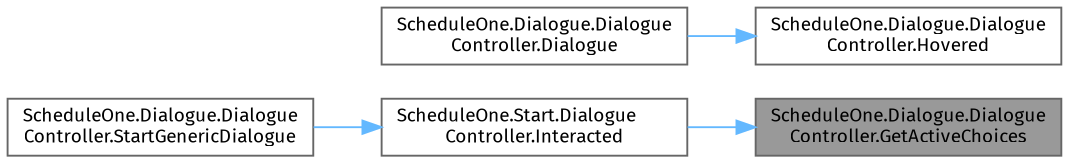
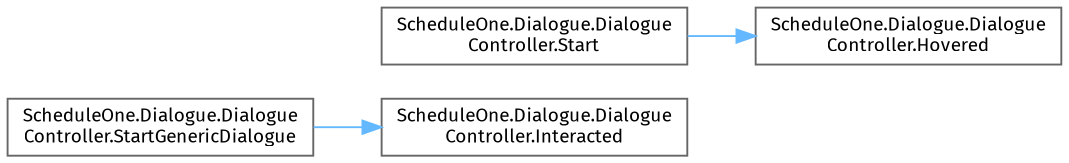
(534, 36) -> (534, 36)
(534, 127) -> (534, 127)
(908, 127) -> none
